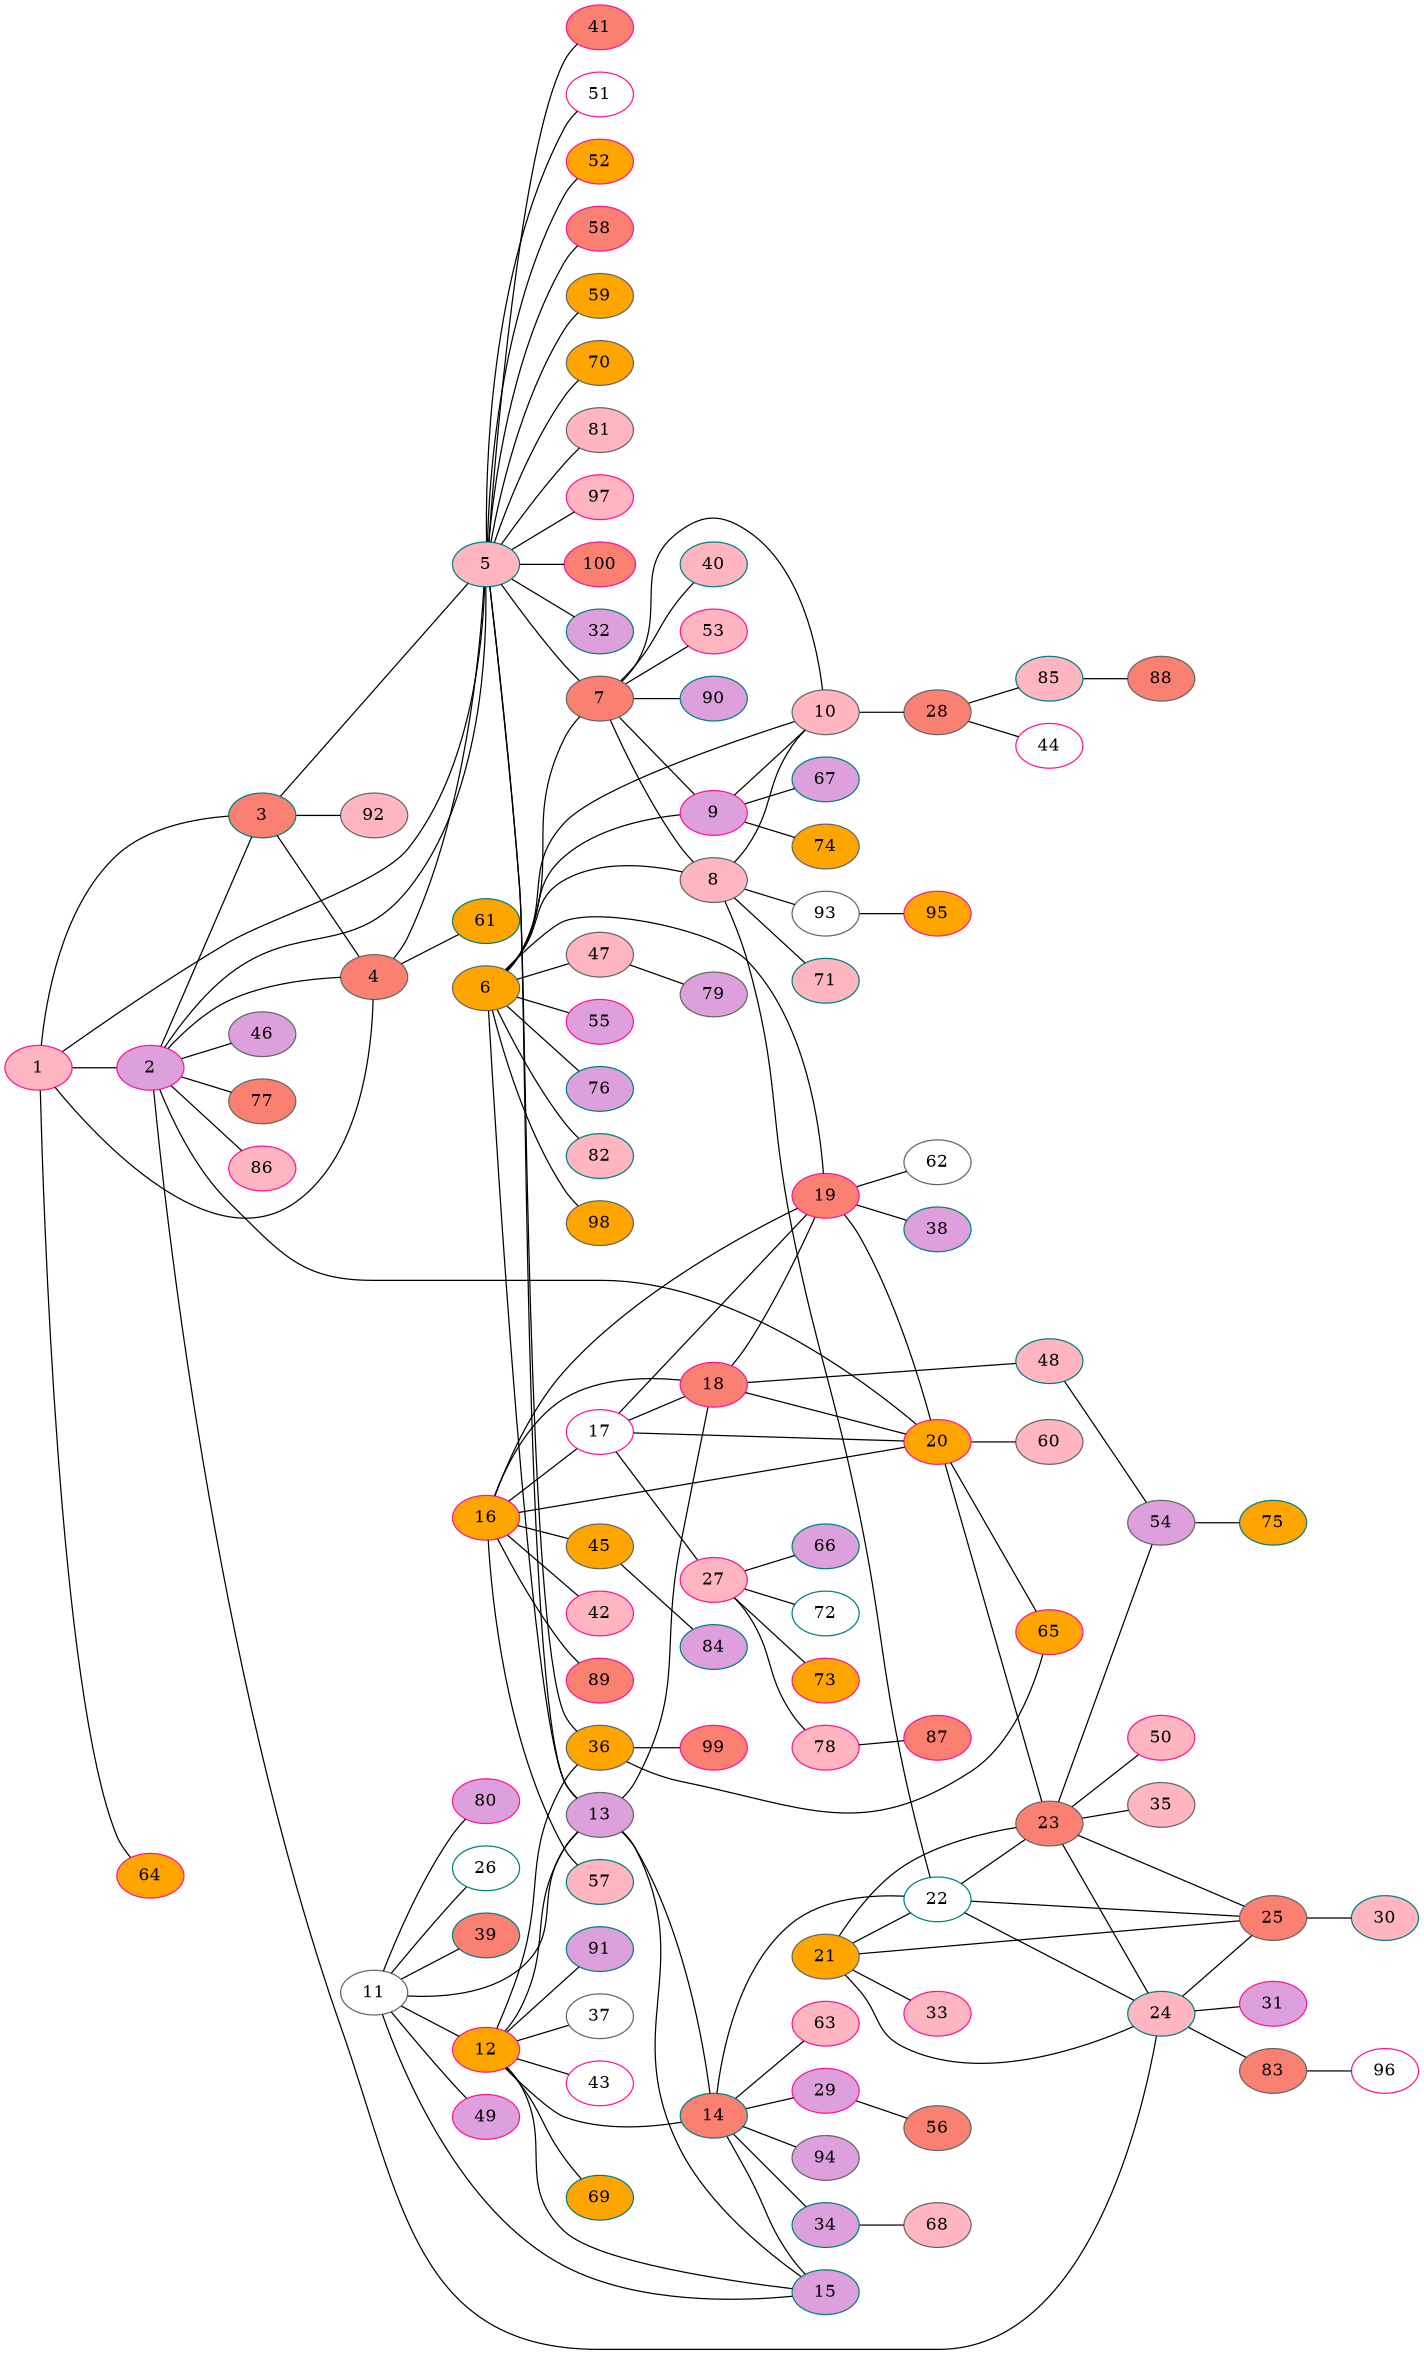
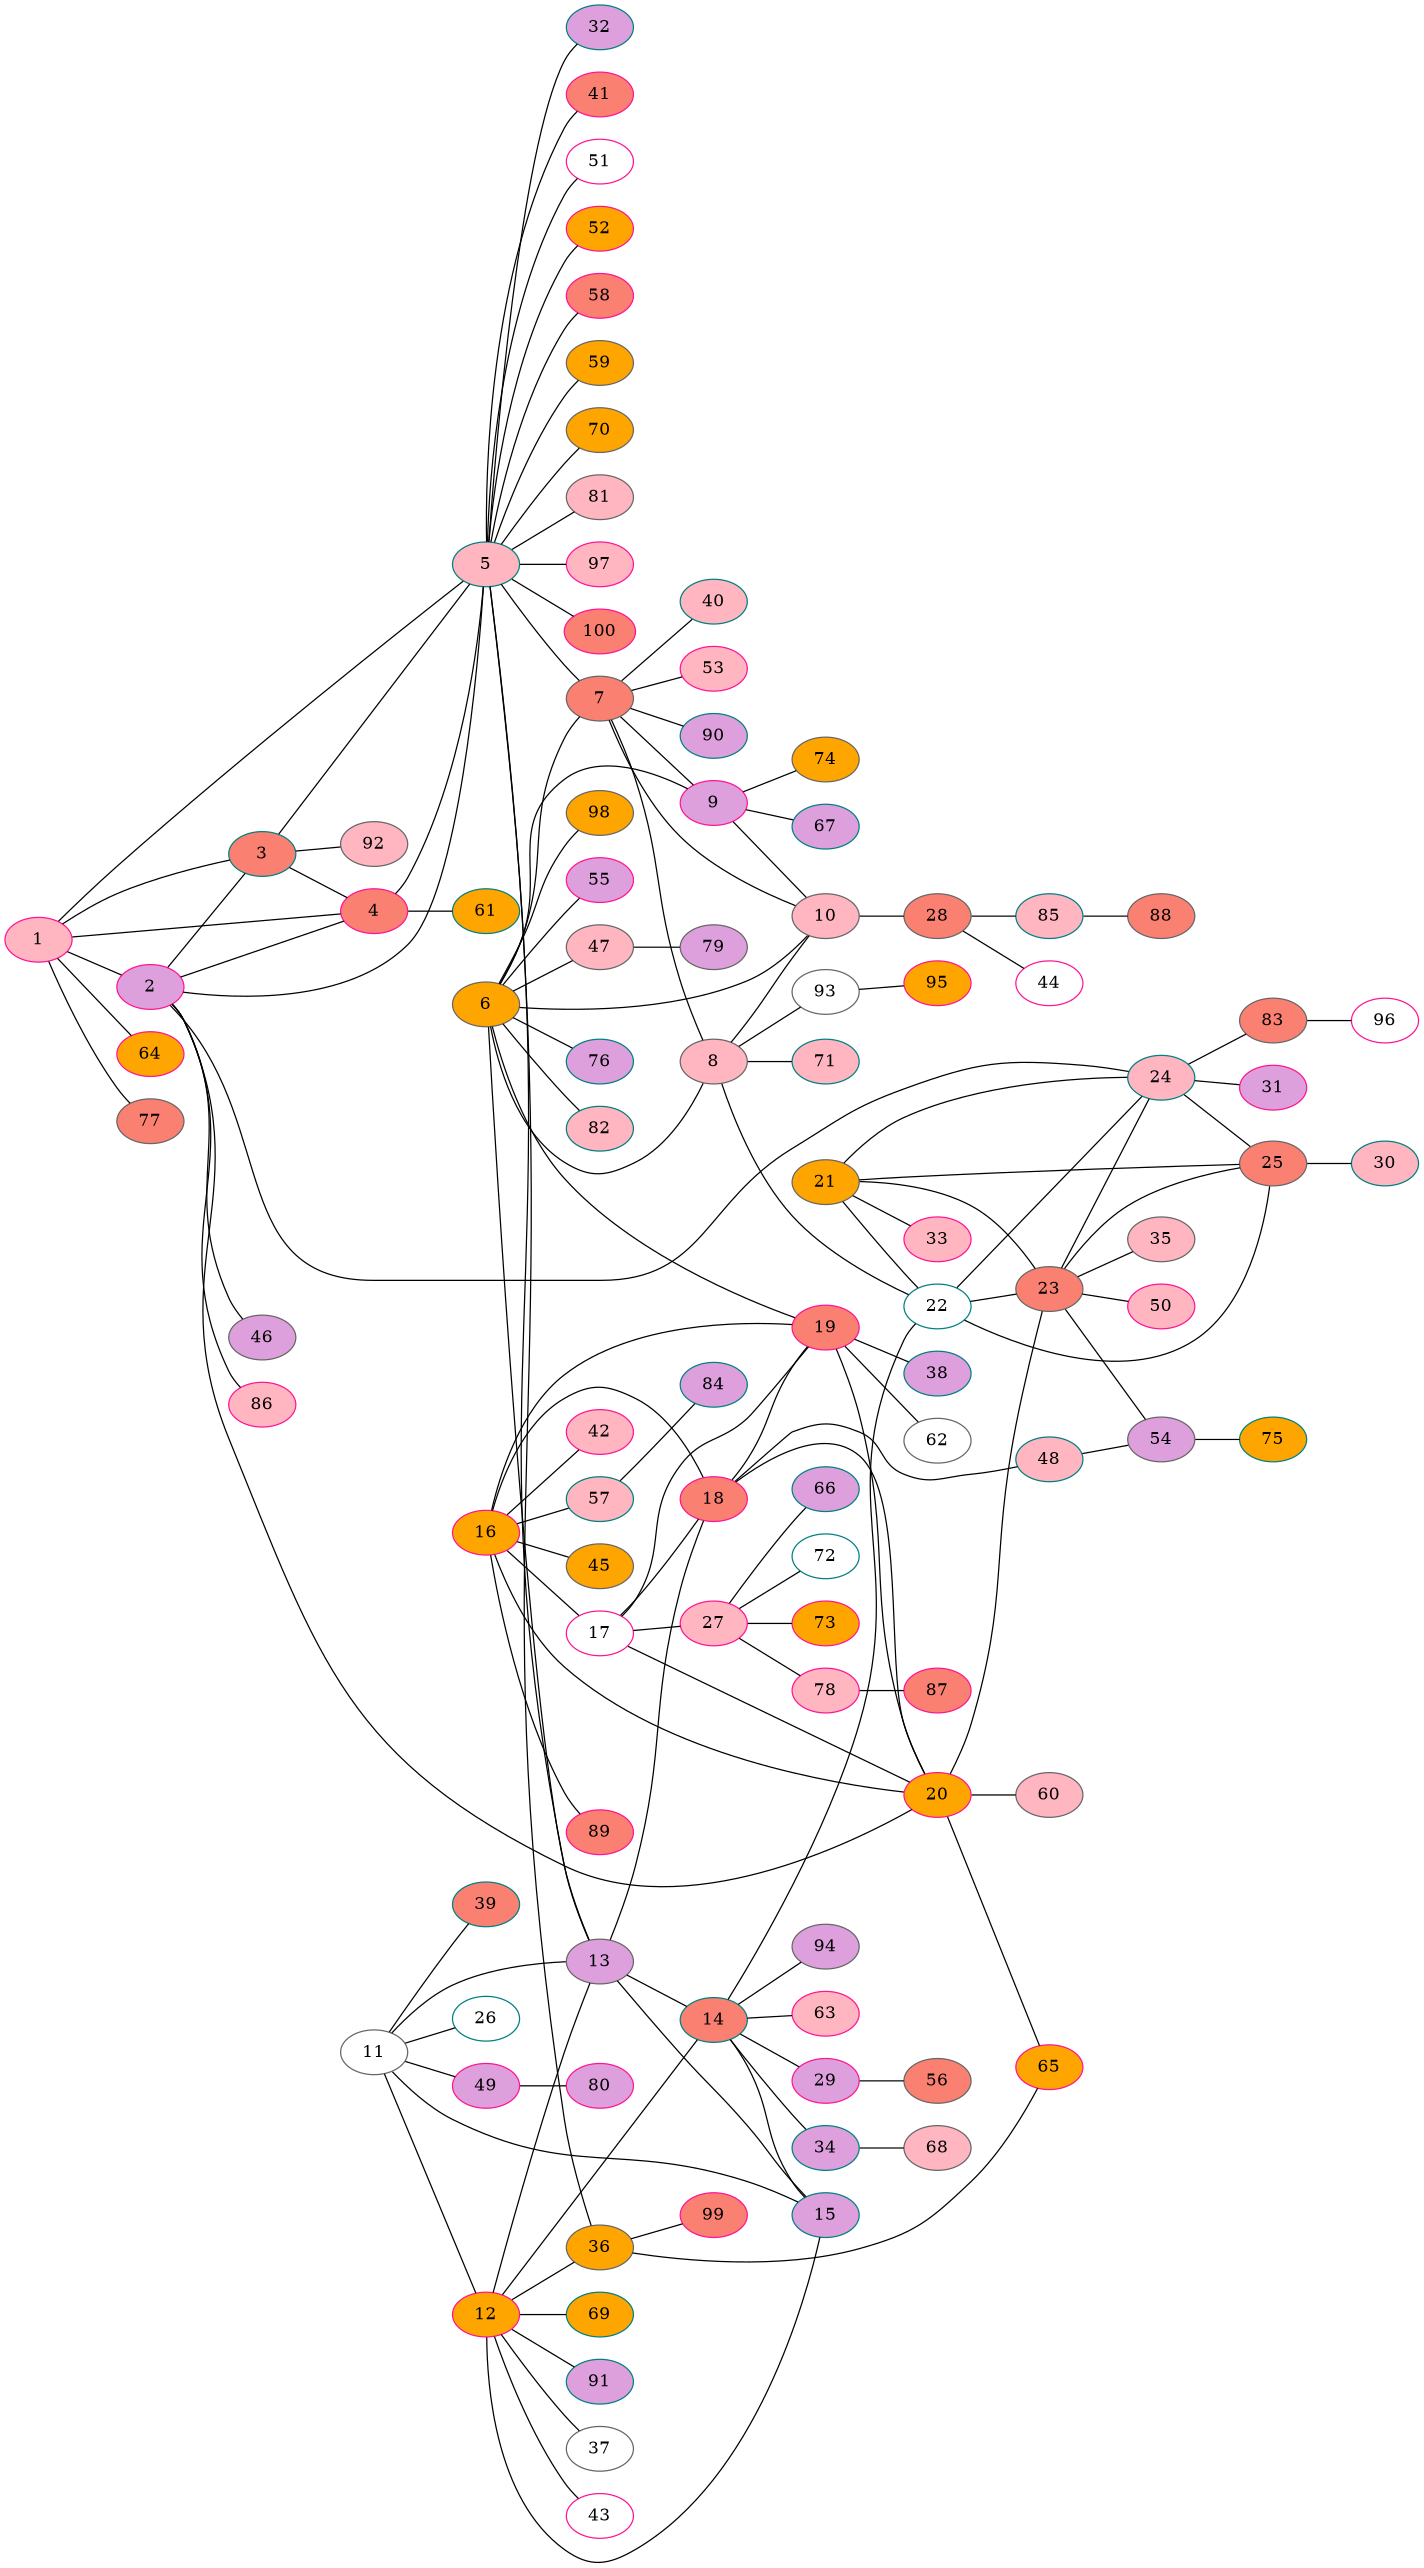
(374, 977) -> (374, 911)
(207, 1085) -> (84, 1035)
(657, 1597) -> (658, 1442)
(419, 1892) -> (543, 2086)
